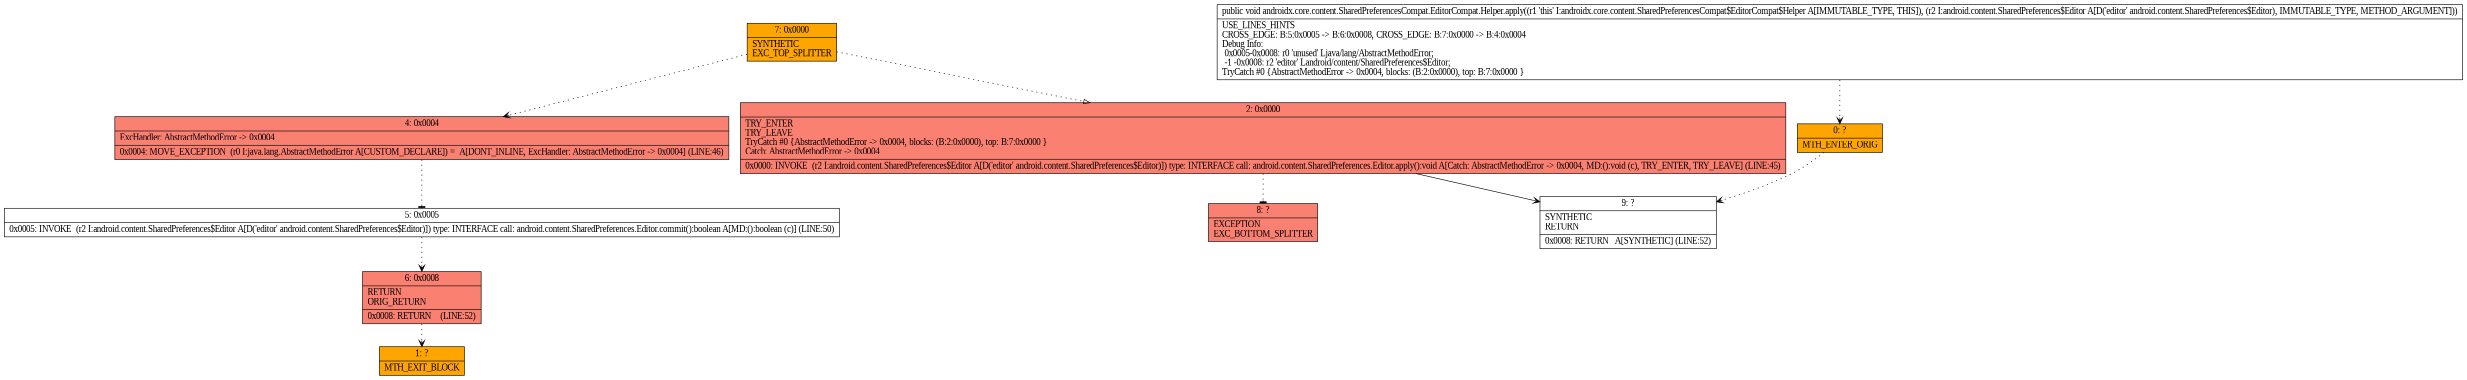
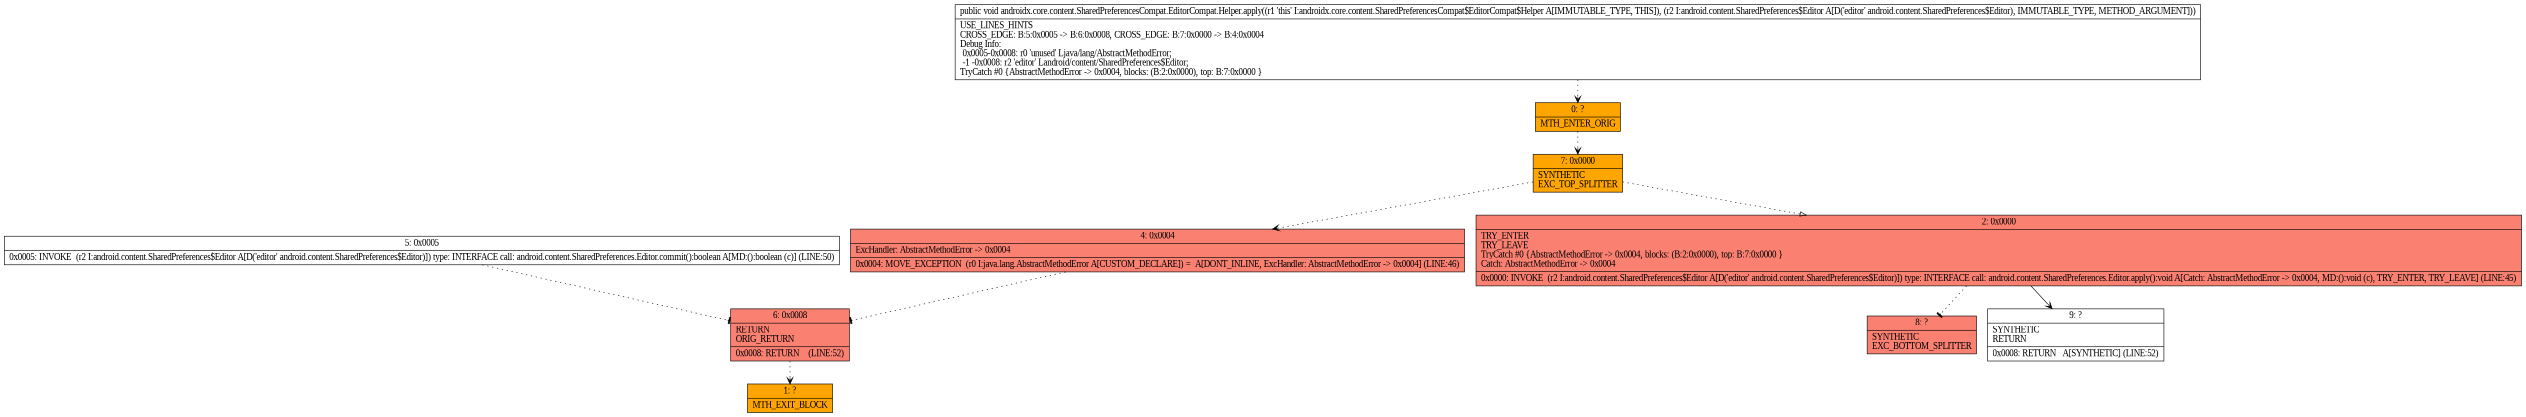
(1776, 181) -> (1578, 140)
(422, 182) -> (959, 296)
(1237, 225) -> (1896, 337)
(422, 251) -> (605, 292)
